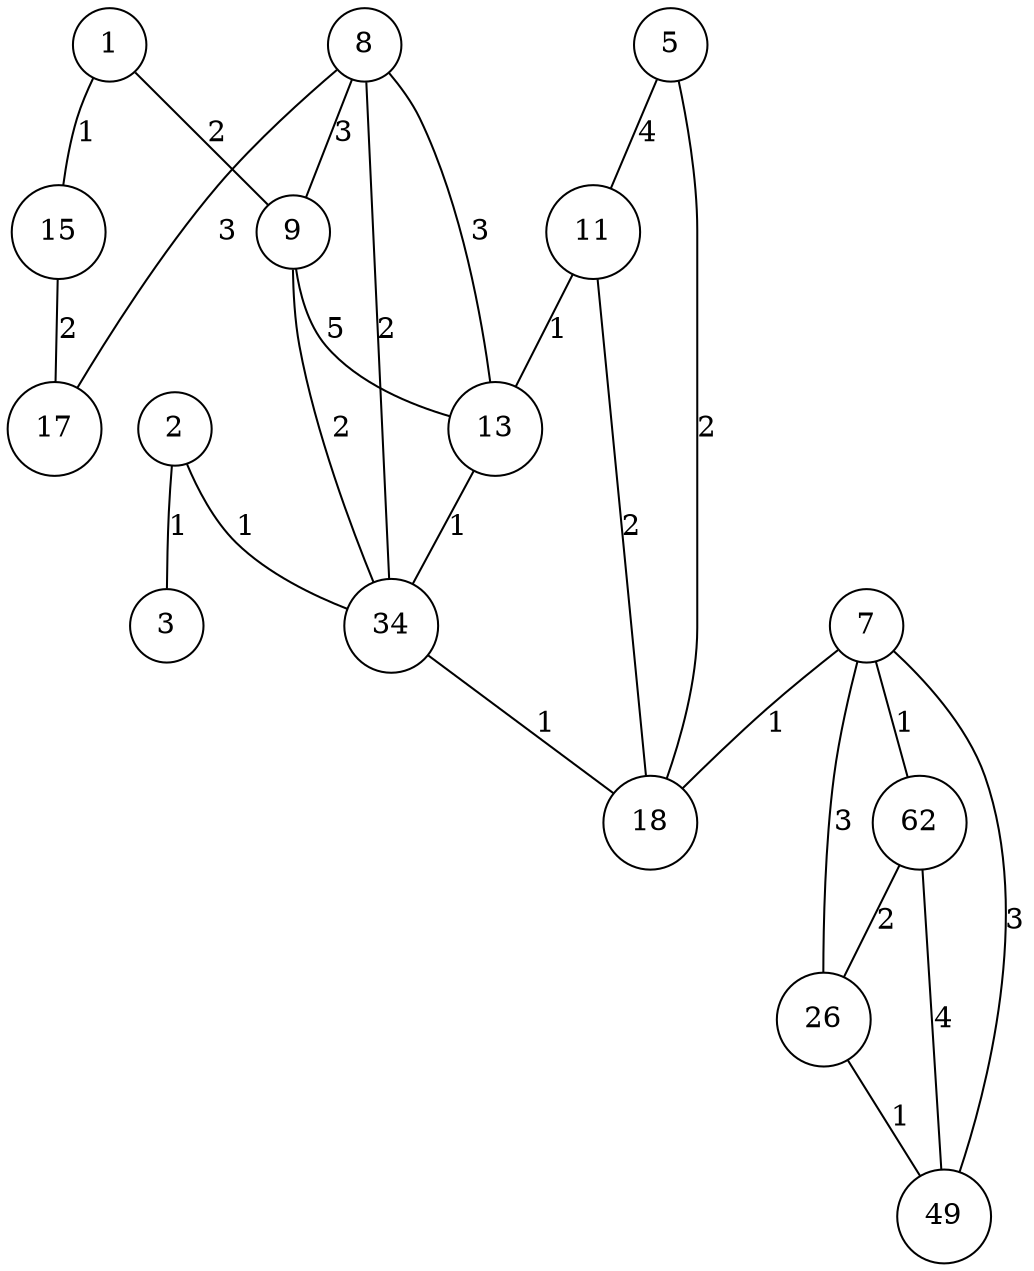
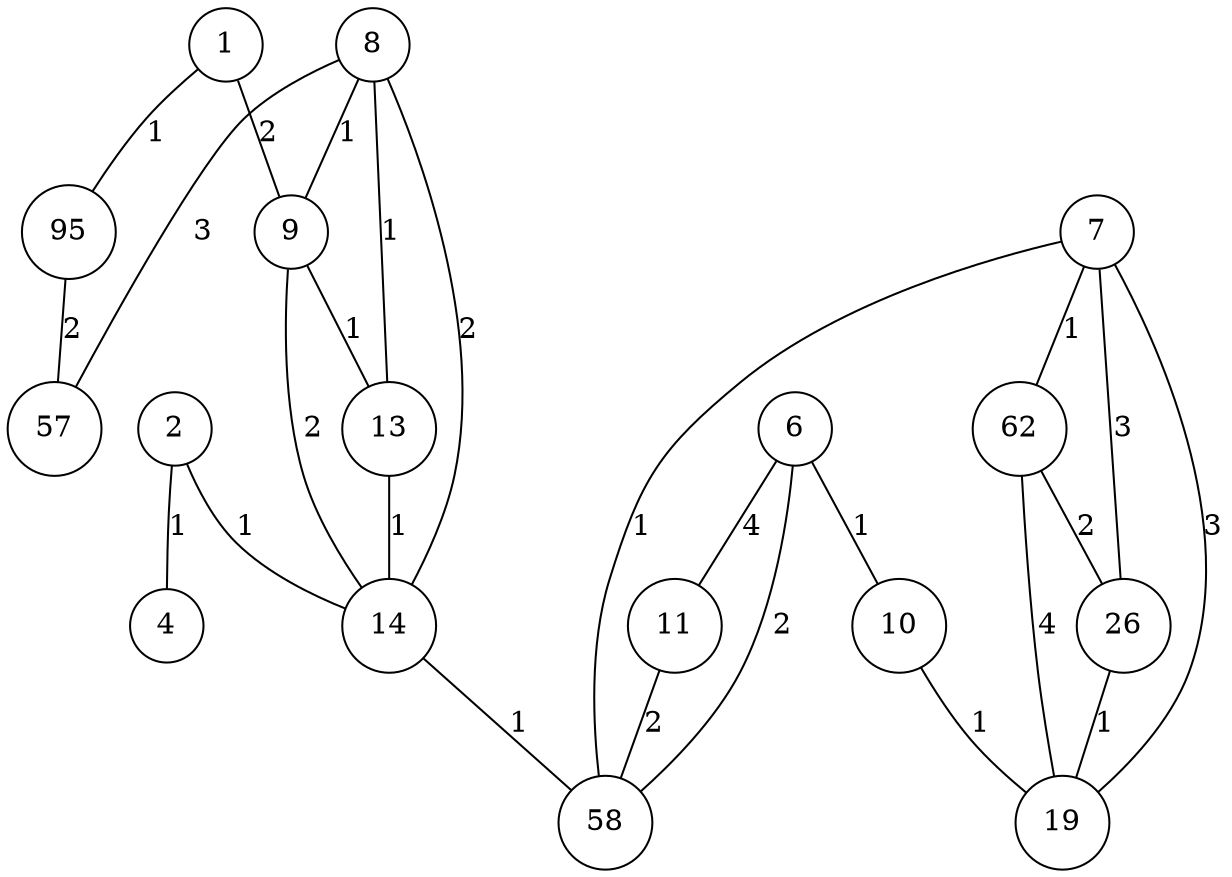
(671, 45) -> (795, 429)
(344, 134) -> (348, 134)
(59, 232) -> (69, 232)
(481, 232) -> (391, 232)
(336, 331) -> (354, 331)
(544, 331) -> none
(55, 429) -> (55, 429)
(167, 626) -> (167, 626)
(391, 626) -> (389, 626)
none -> (899, 626)
(650, 823) -> (605, 823)
(944, 1216) -> (1062, 823)
